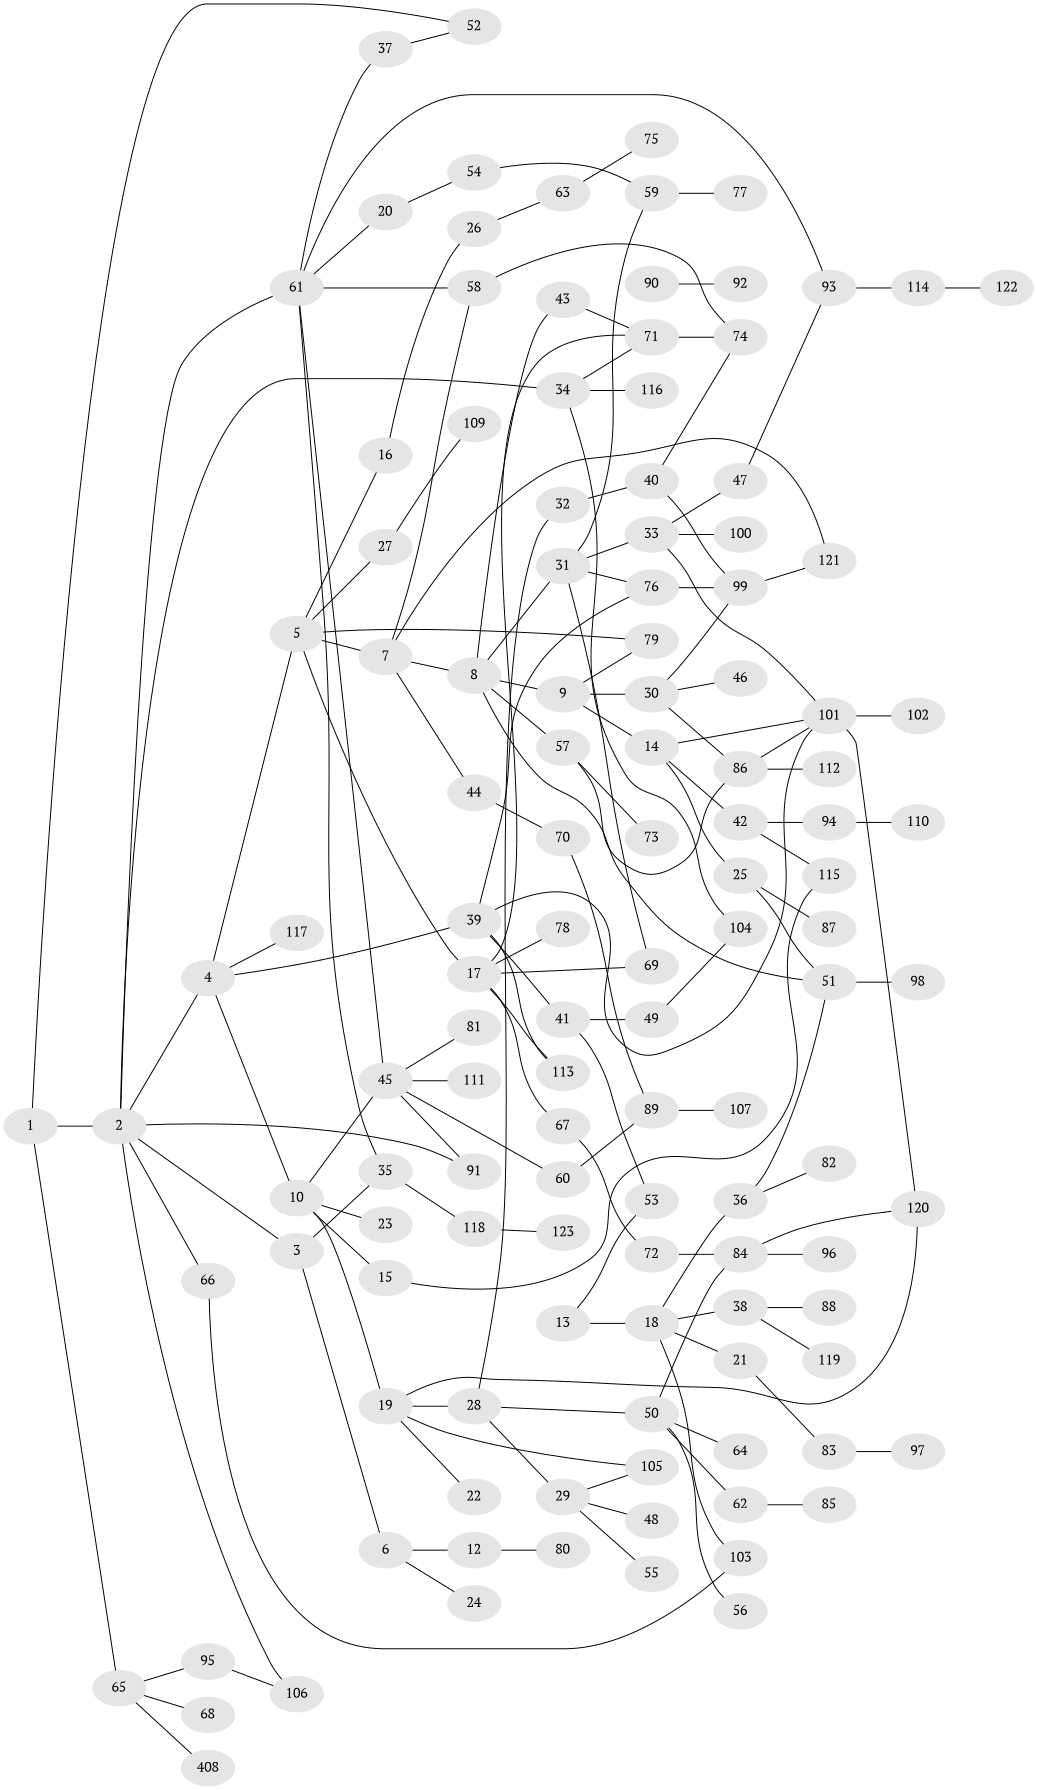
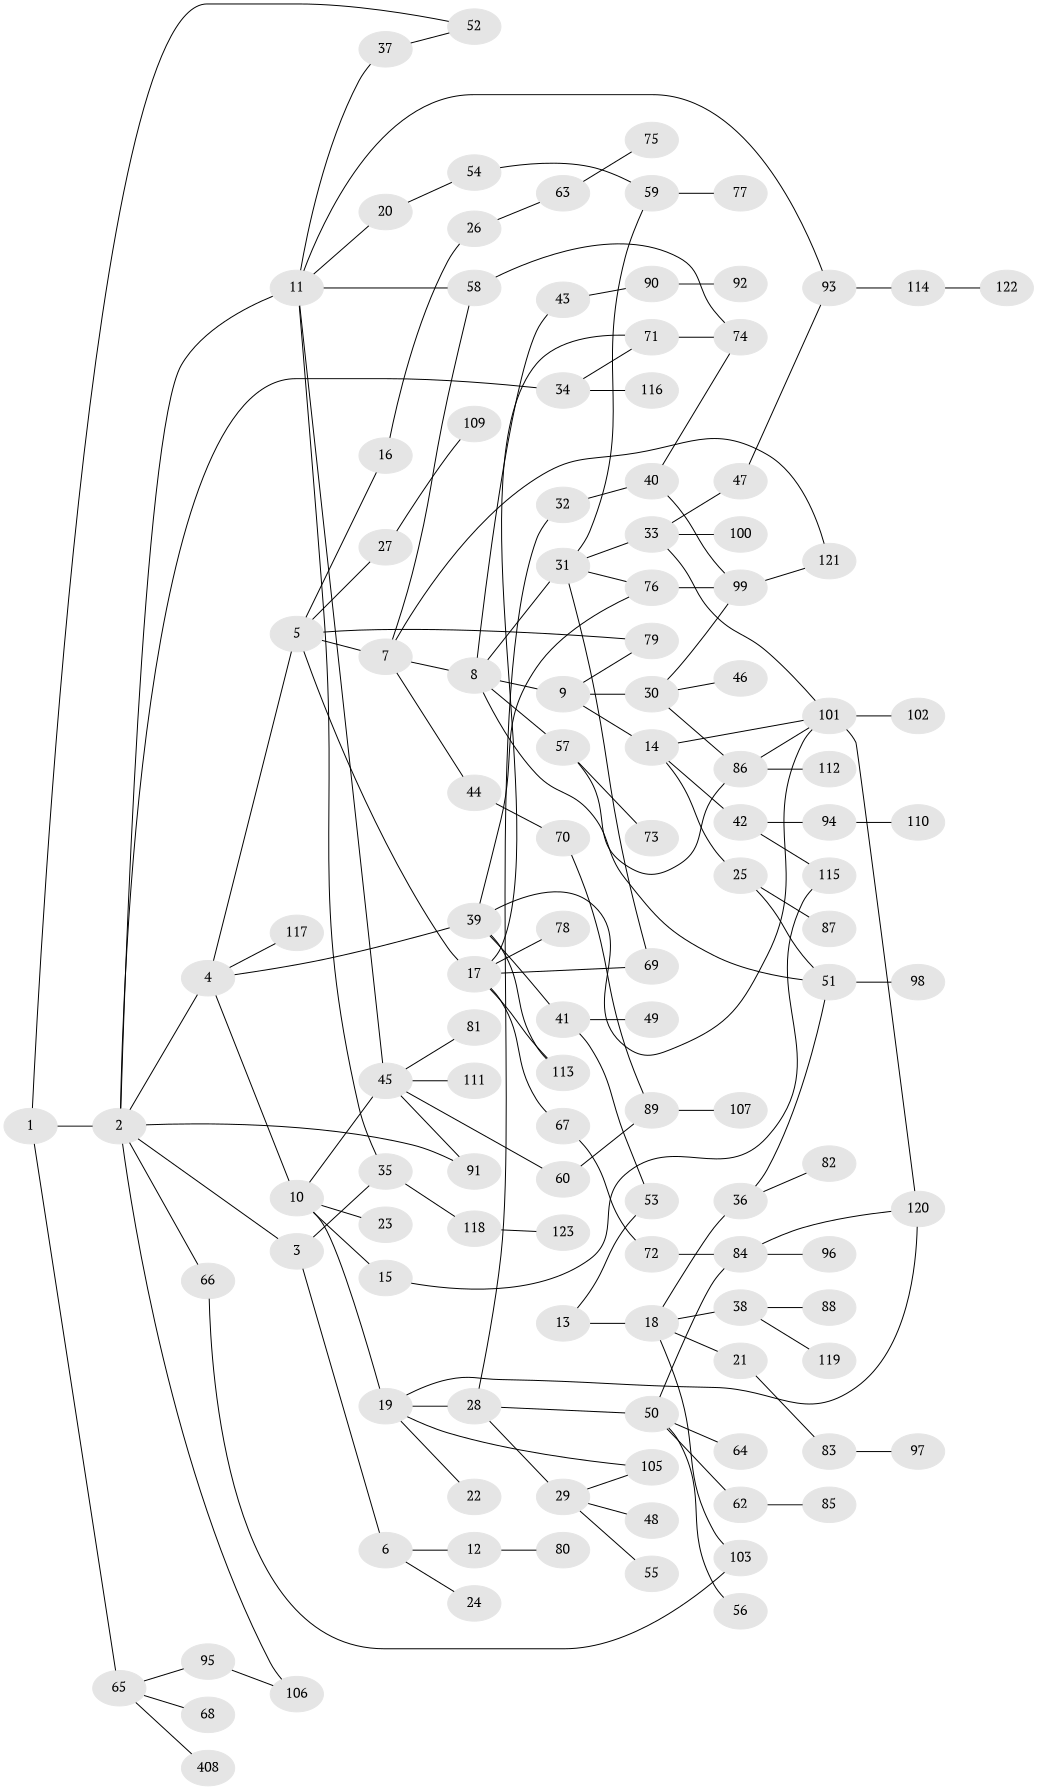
(297, 288) -> (297, 288)
(607, 319) -> (607, 292)
(741, 929) -> none
